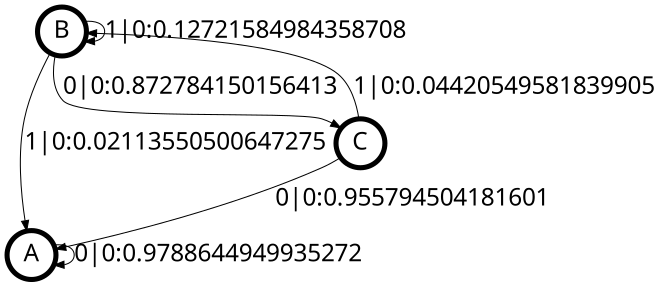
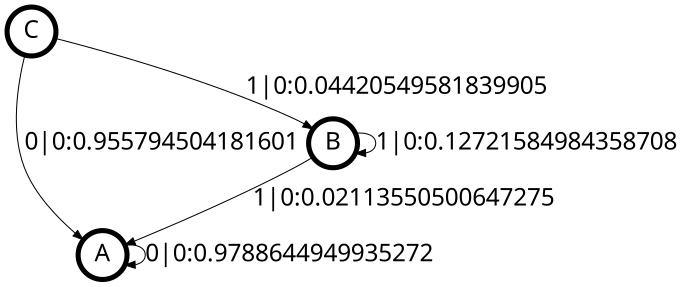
(173, 114) -> none
